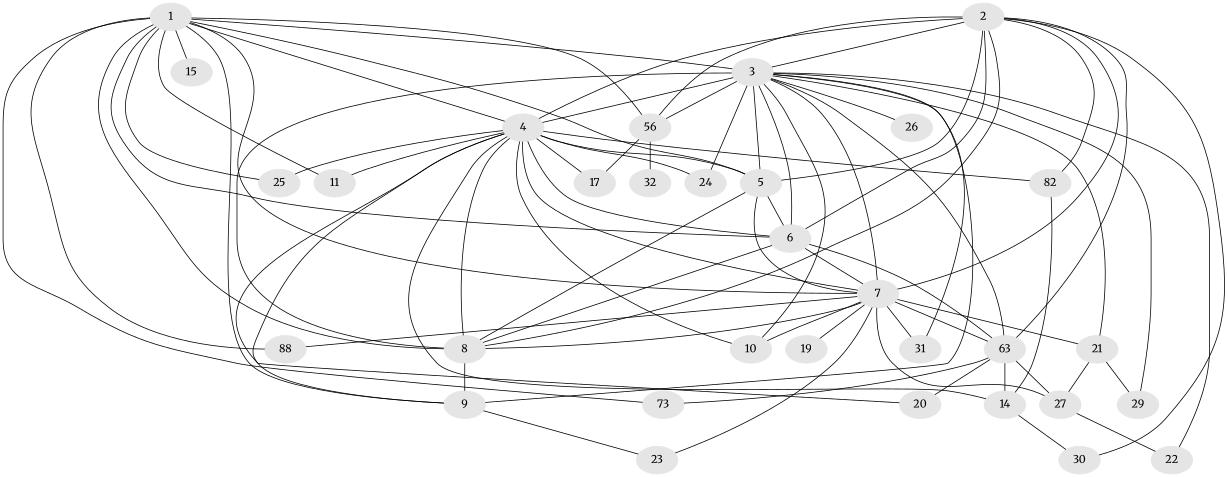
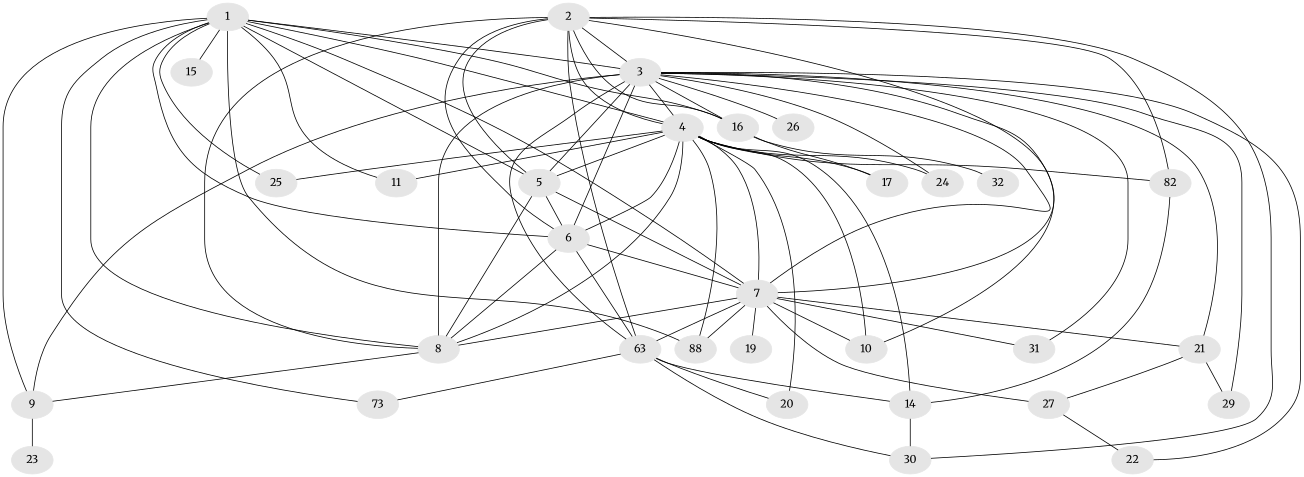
(650, 128) -> (738, 128)
(282, 288) -> (717, 236)
(1033, 377) -> (767, 421)
(783, 401) -> none
